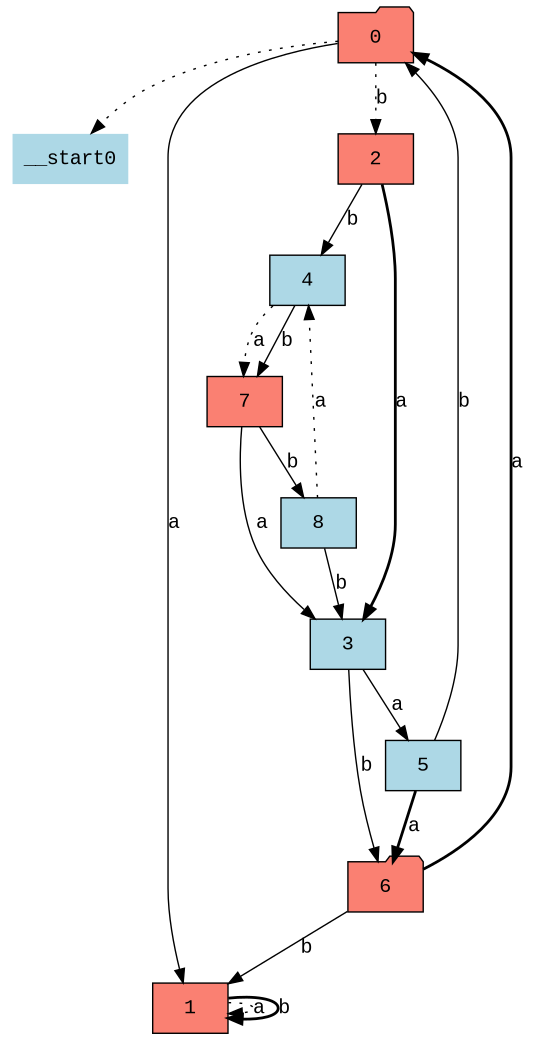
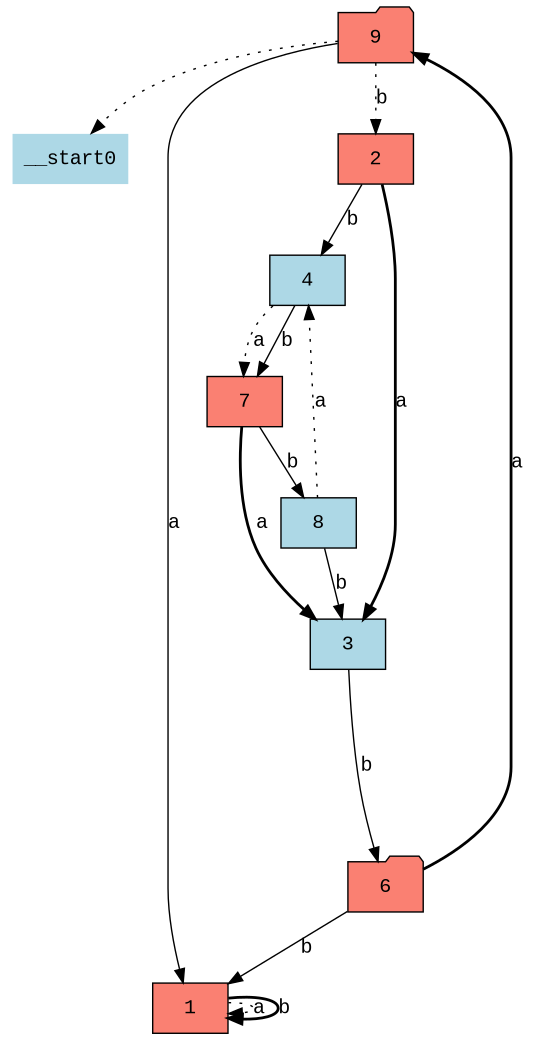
(376, 38) -> (376, 38)
(249, 527) -> (249, 527)
(423, 766) -> none
